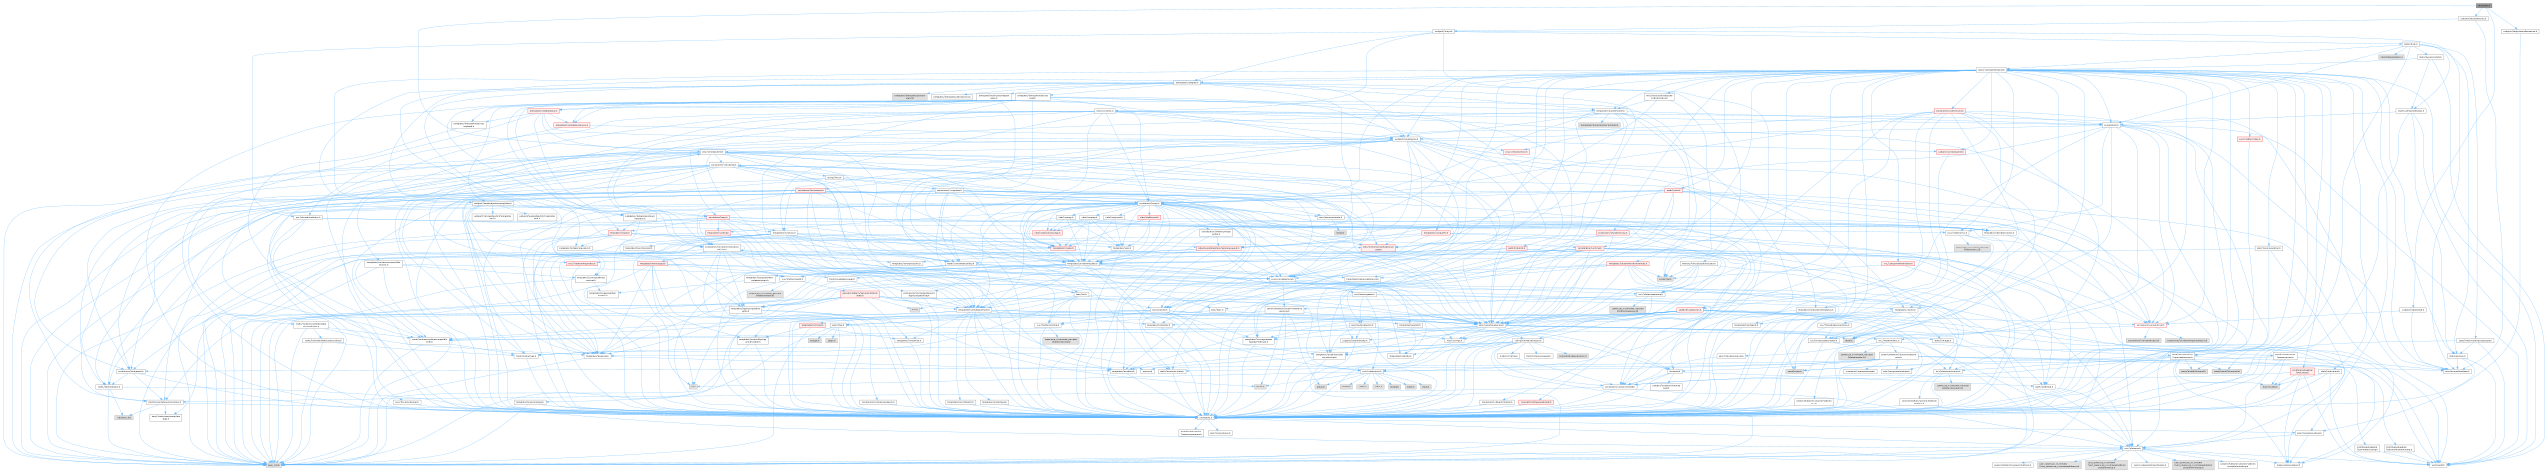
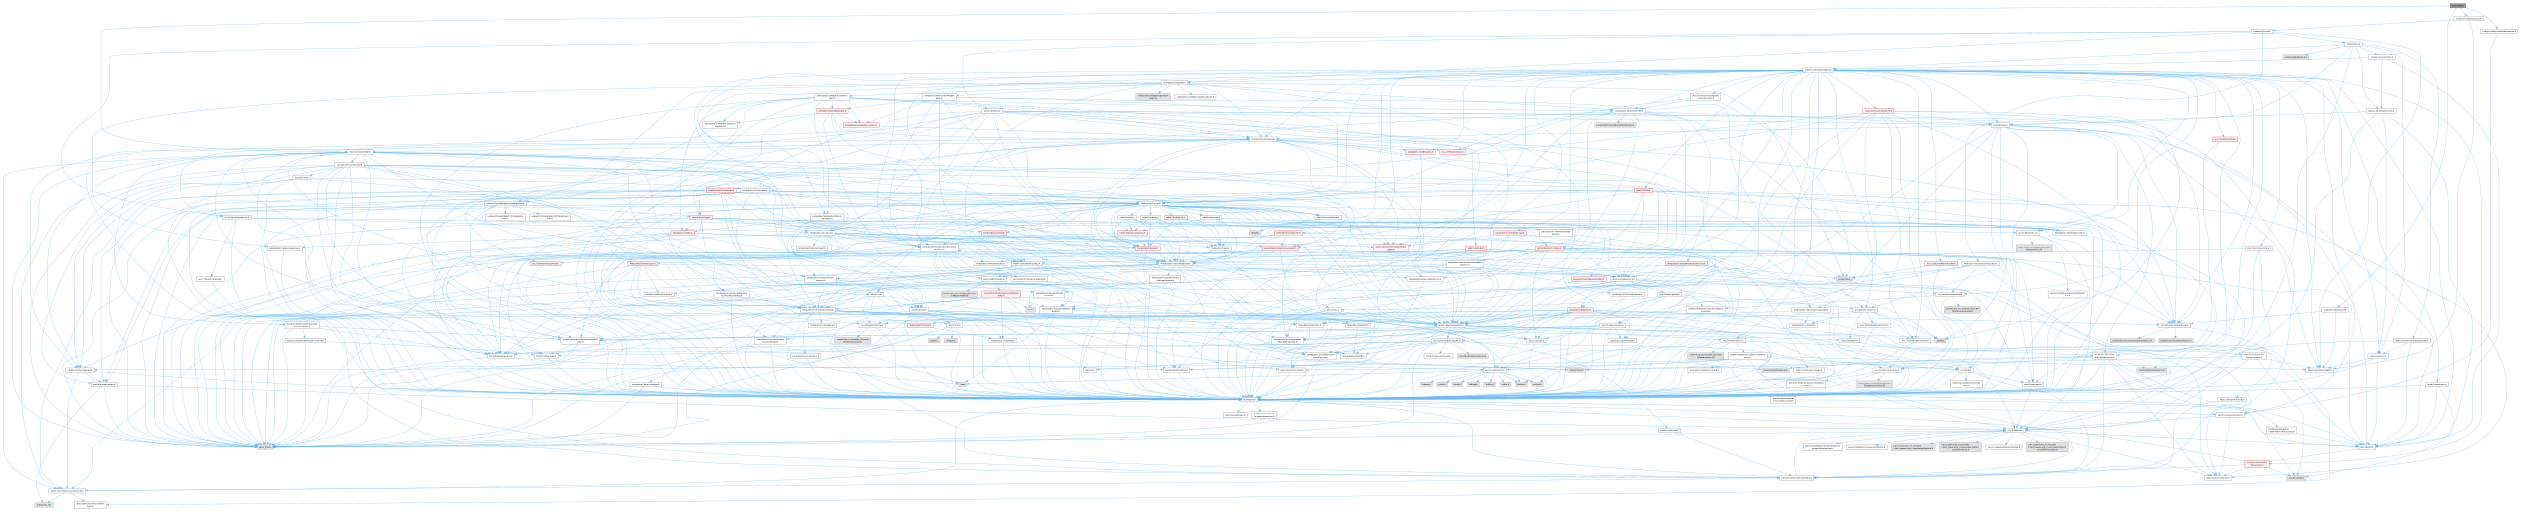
(1007, 175) -> (817, 178)
(463, 192) -> (390, 297)
(1219, 248) -> (1280, 248)
(2347, 453) -> (2315, 455)
